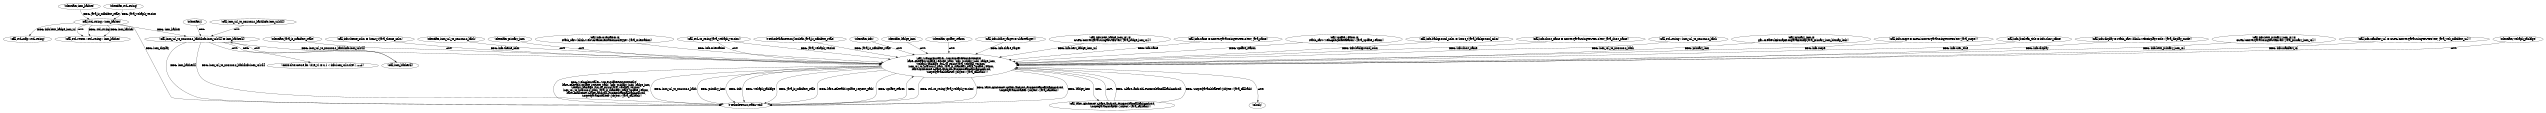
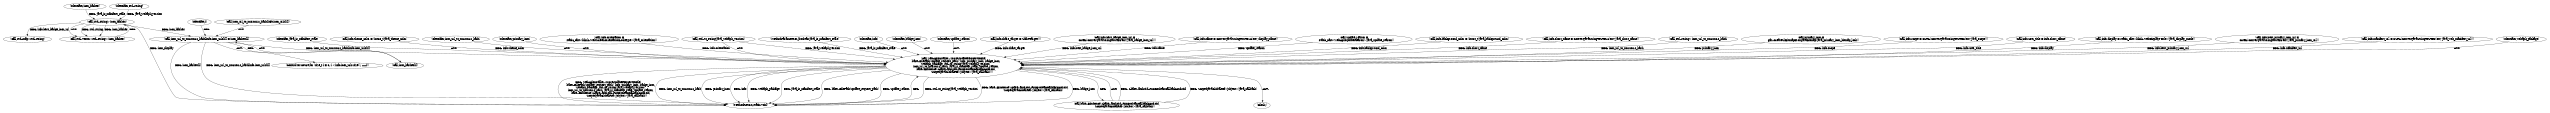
none -> (126, 33)
(1228, 39) -> (1235, 39)
(2034, 39) -> (2041, 39)
